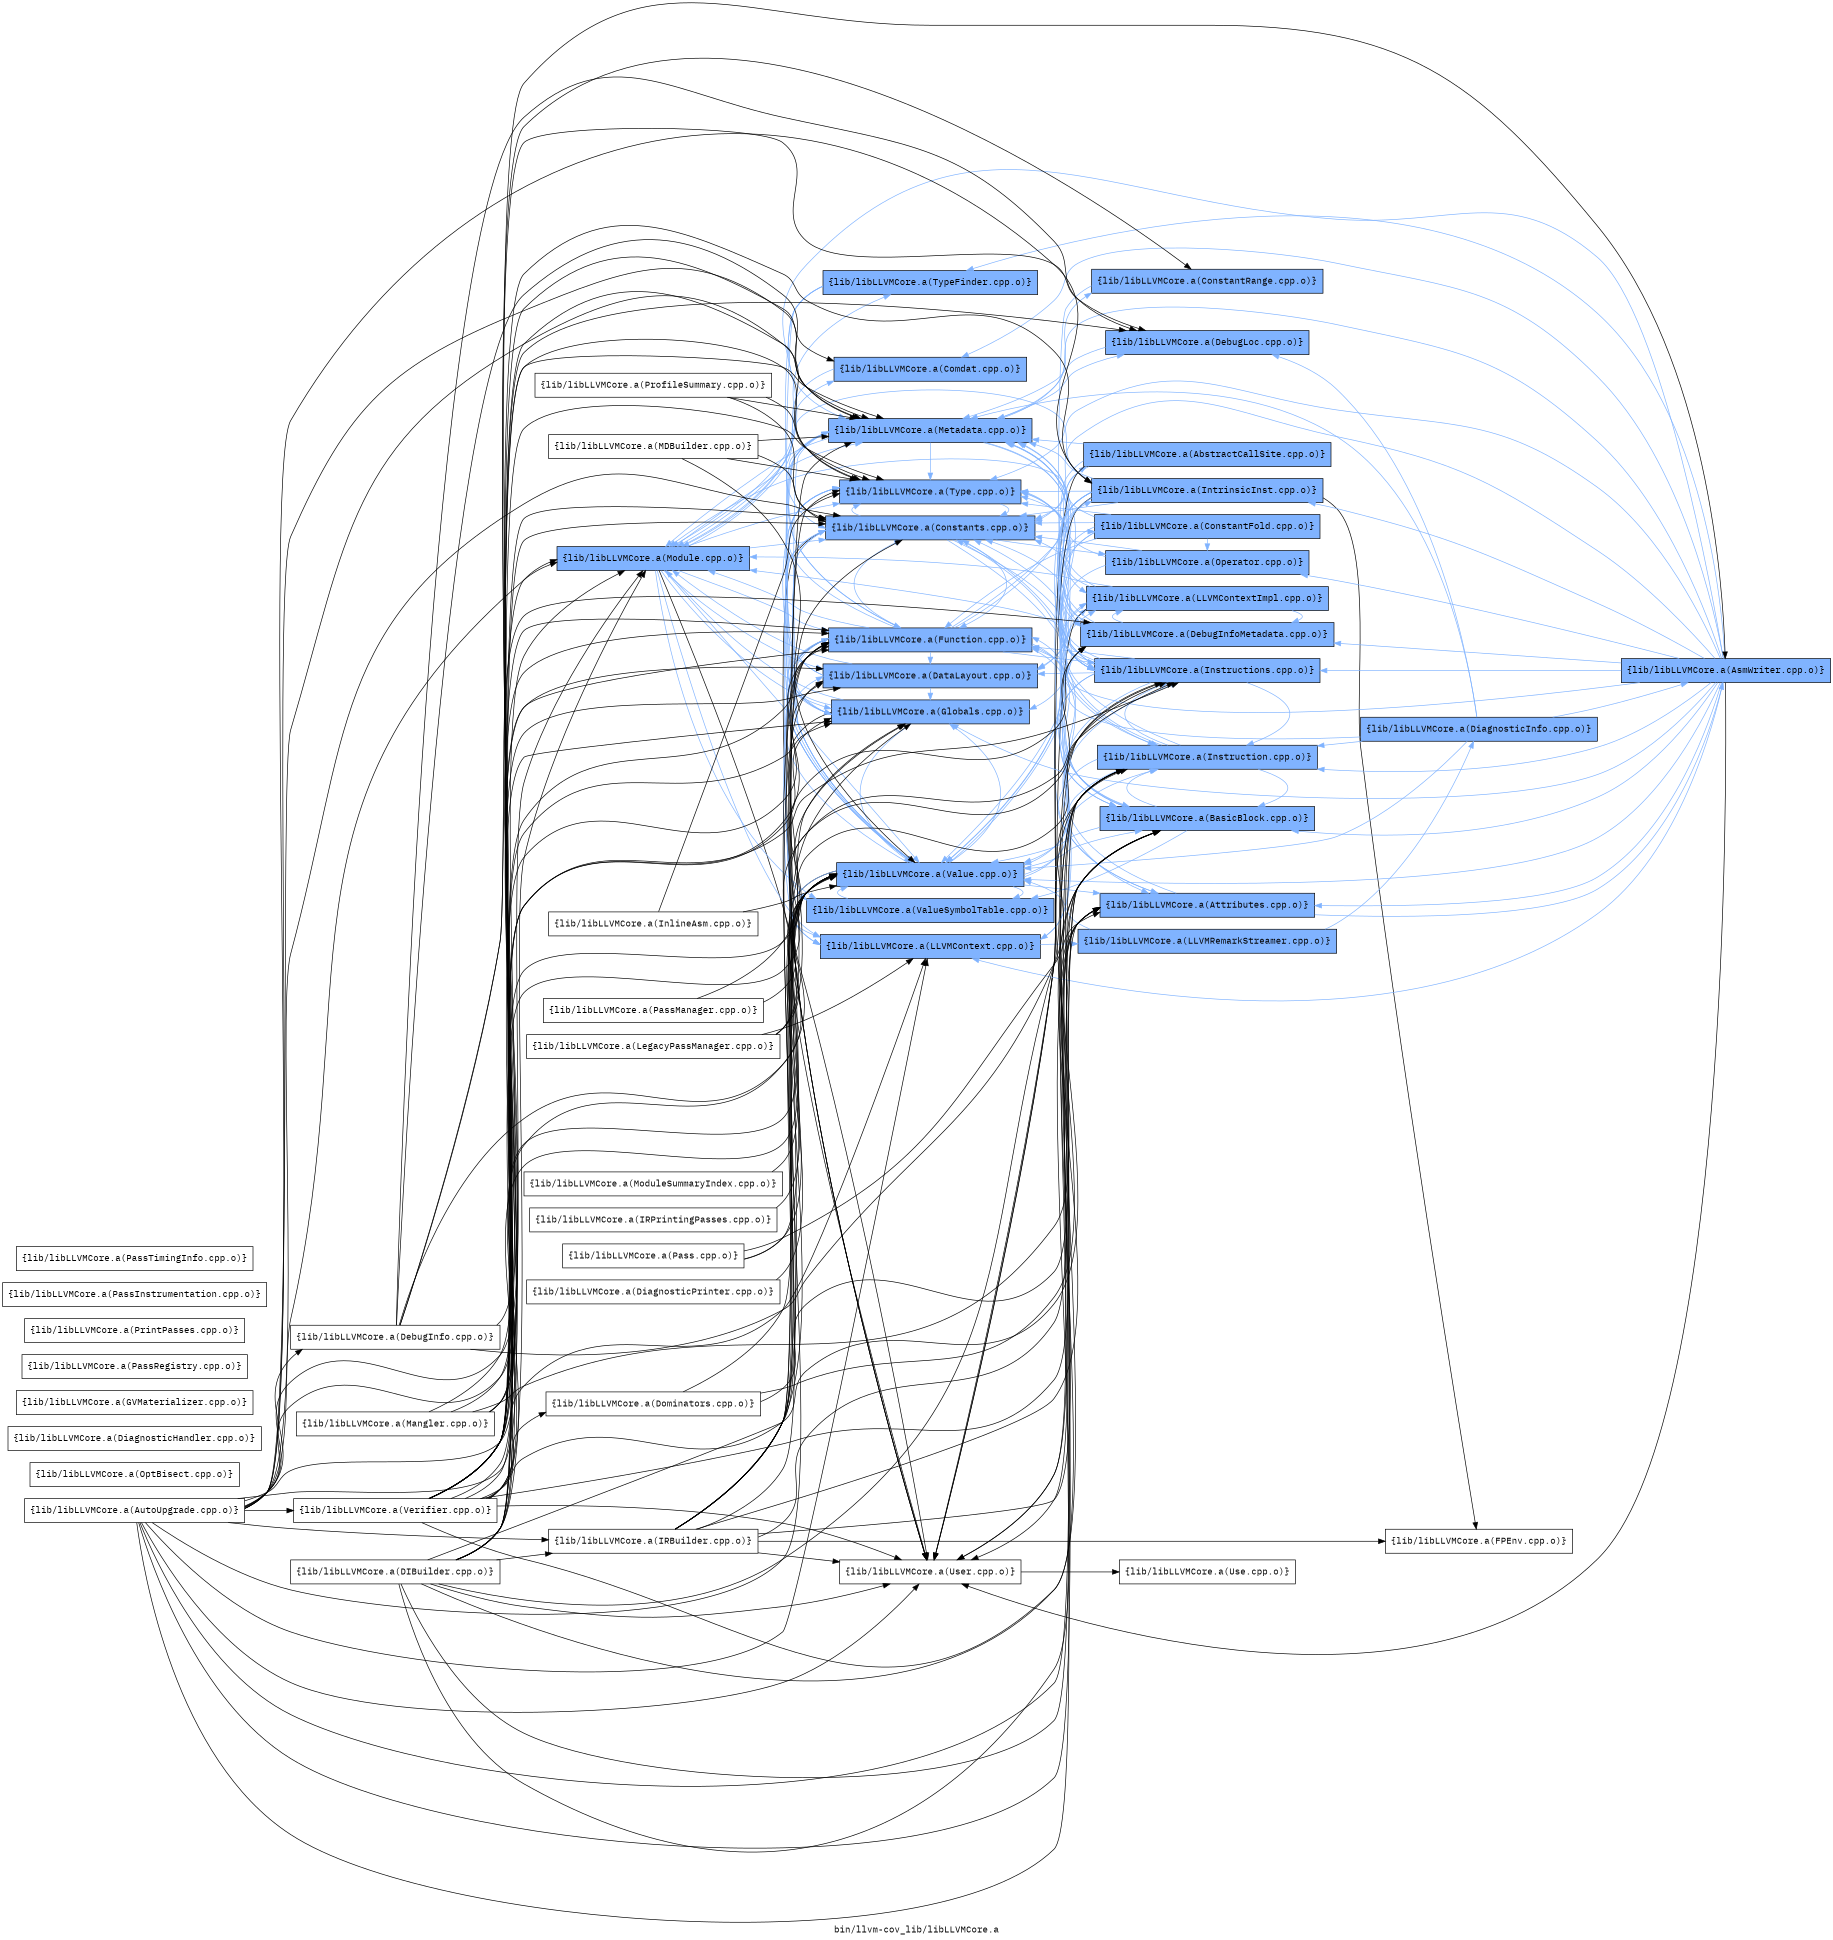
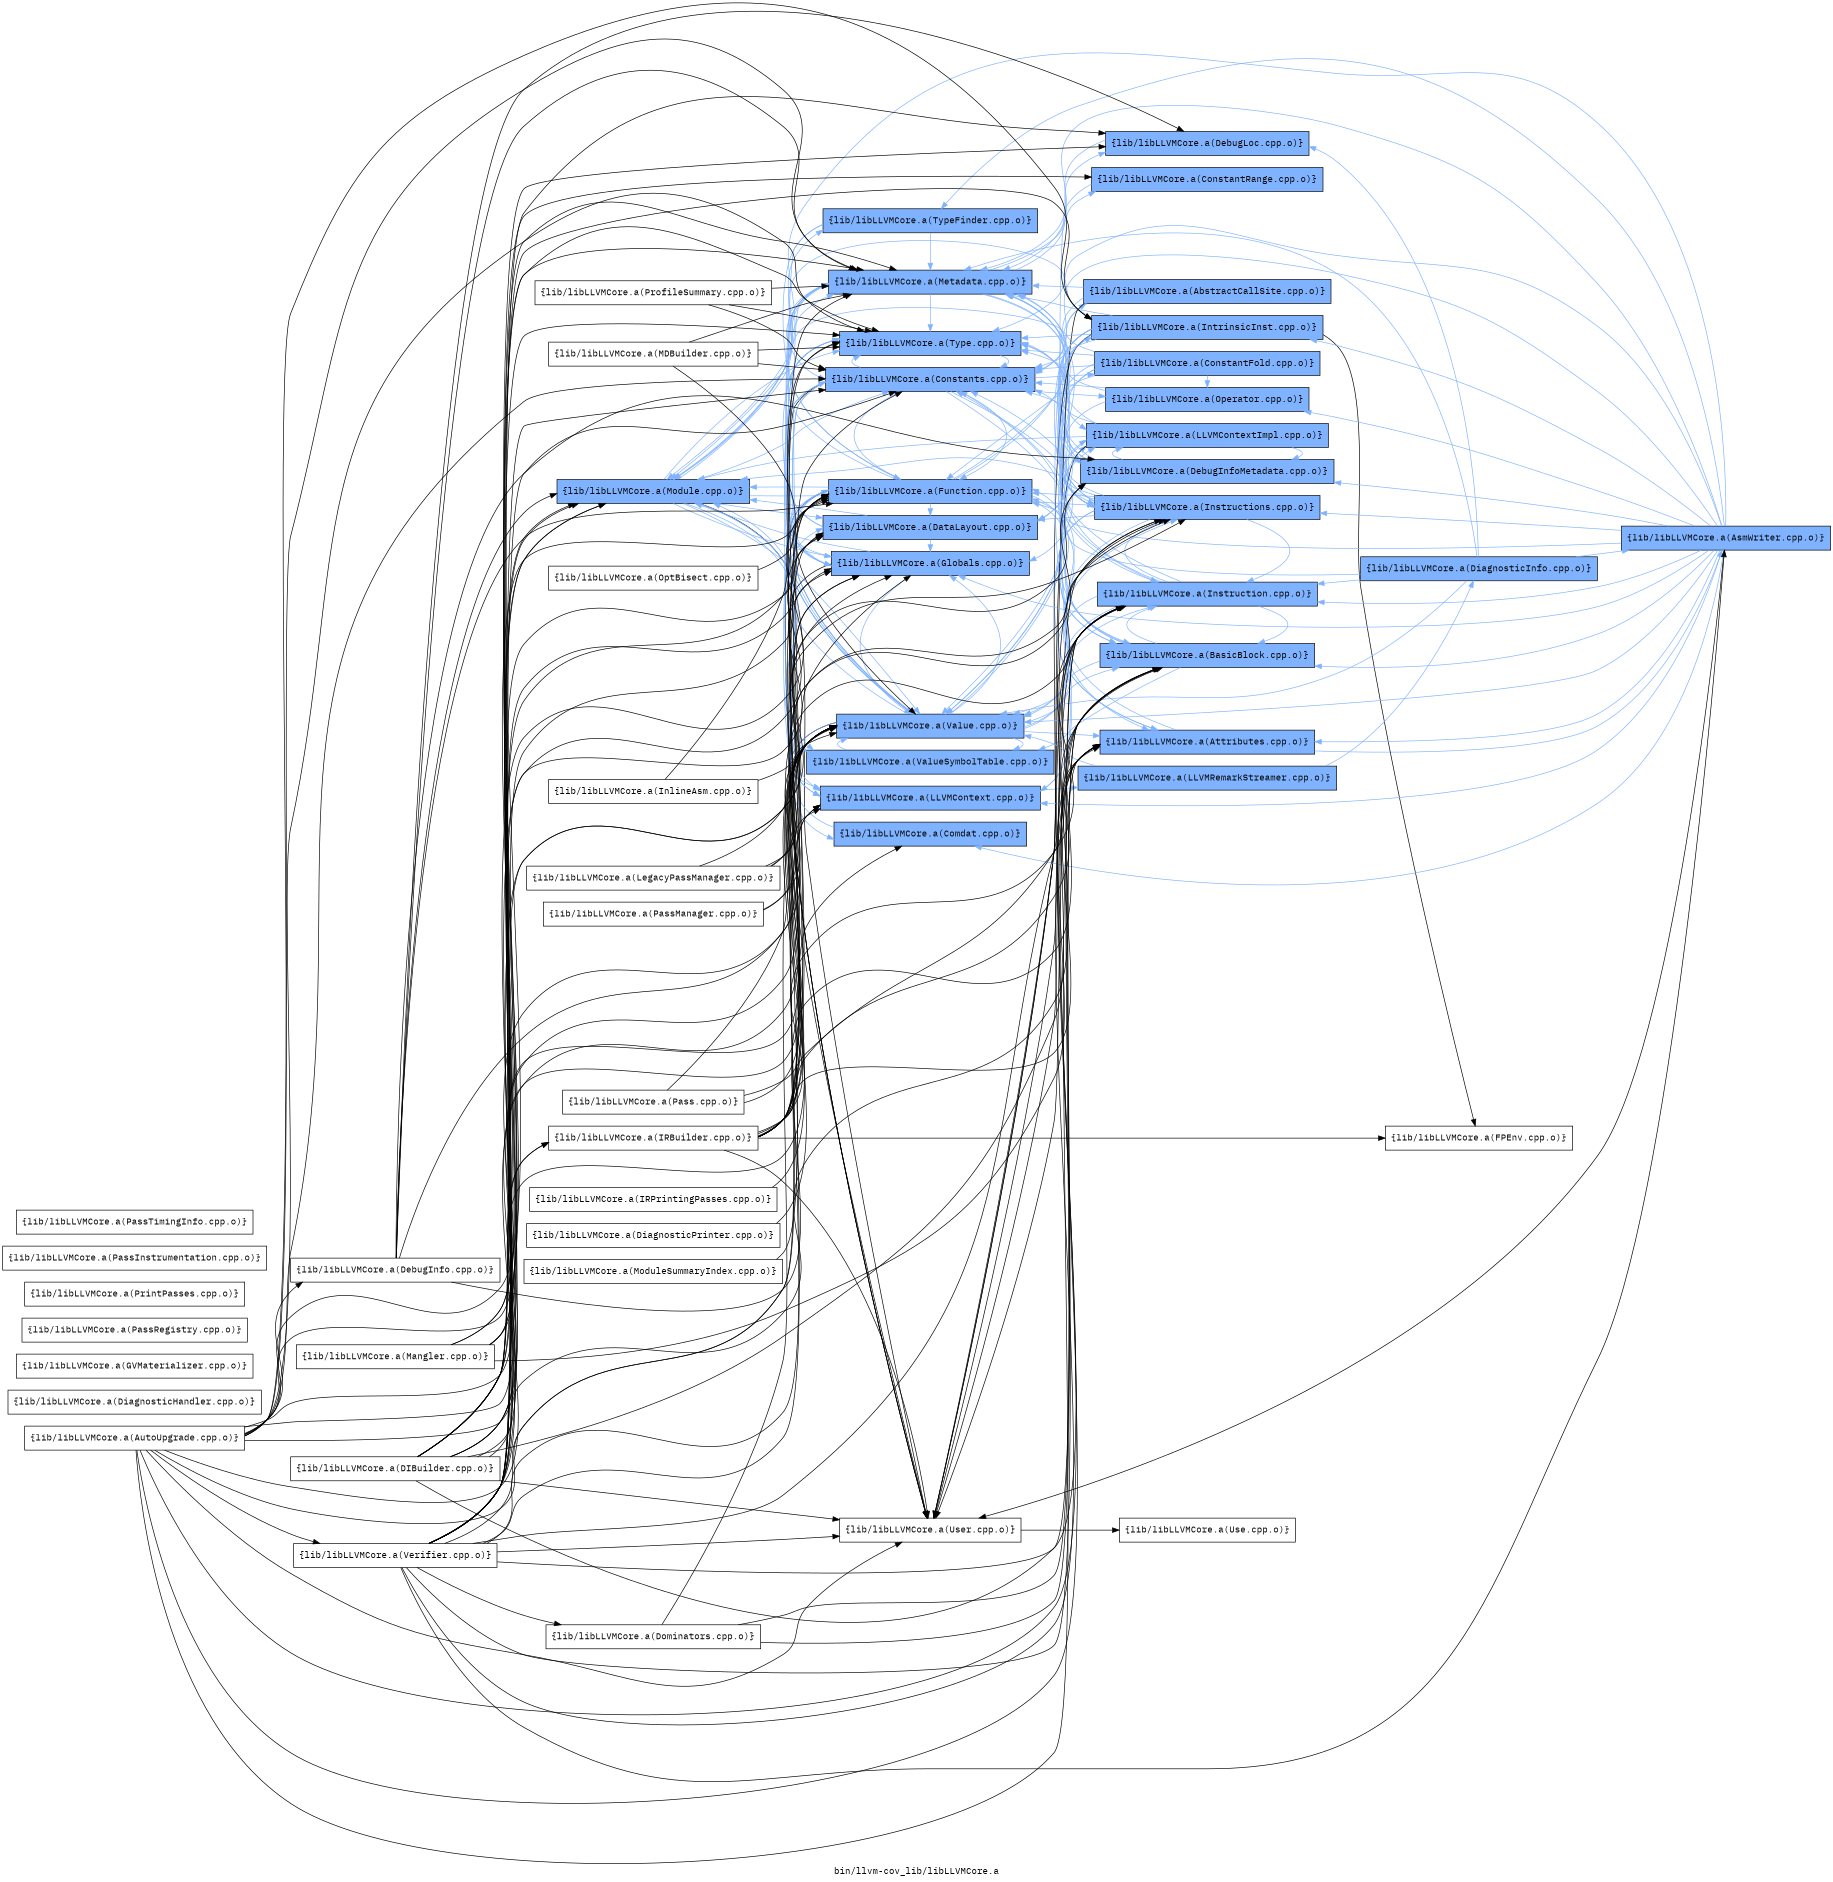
(478, 1372) -> (794, 538)
